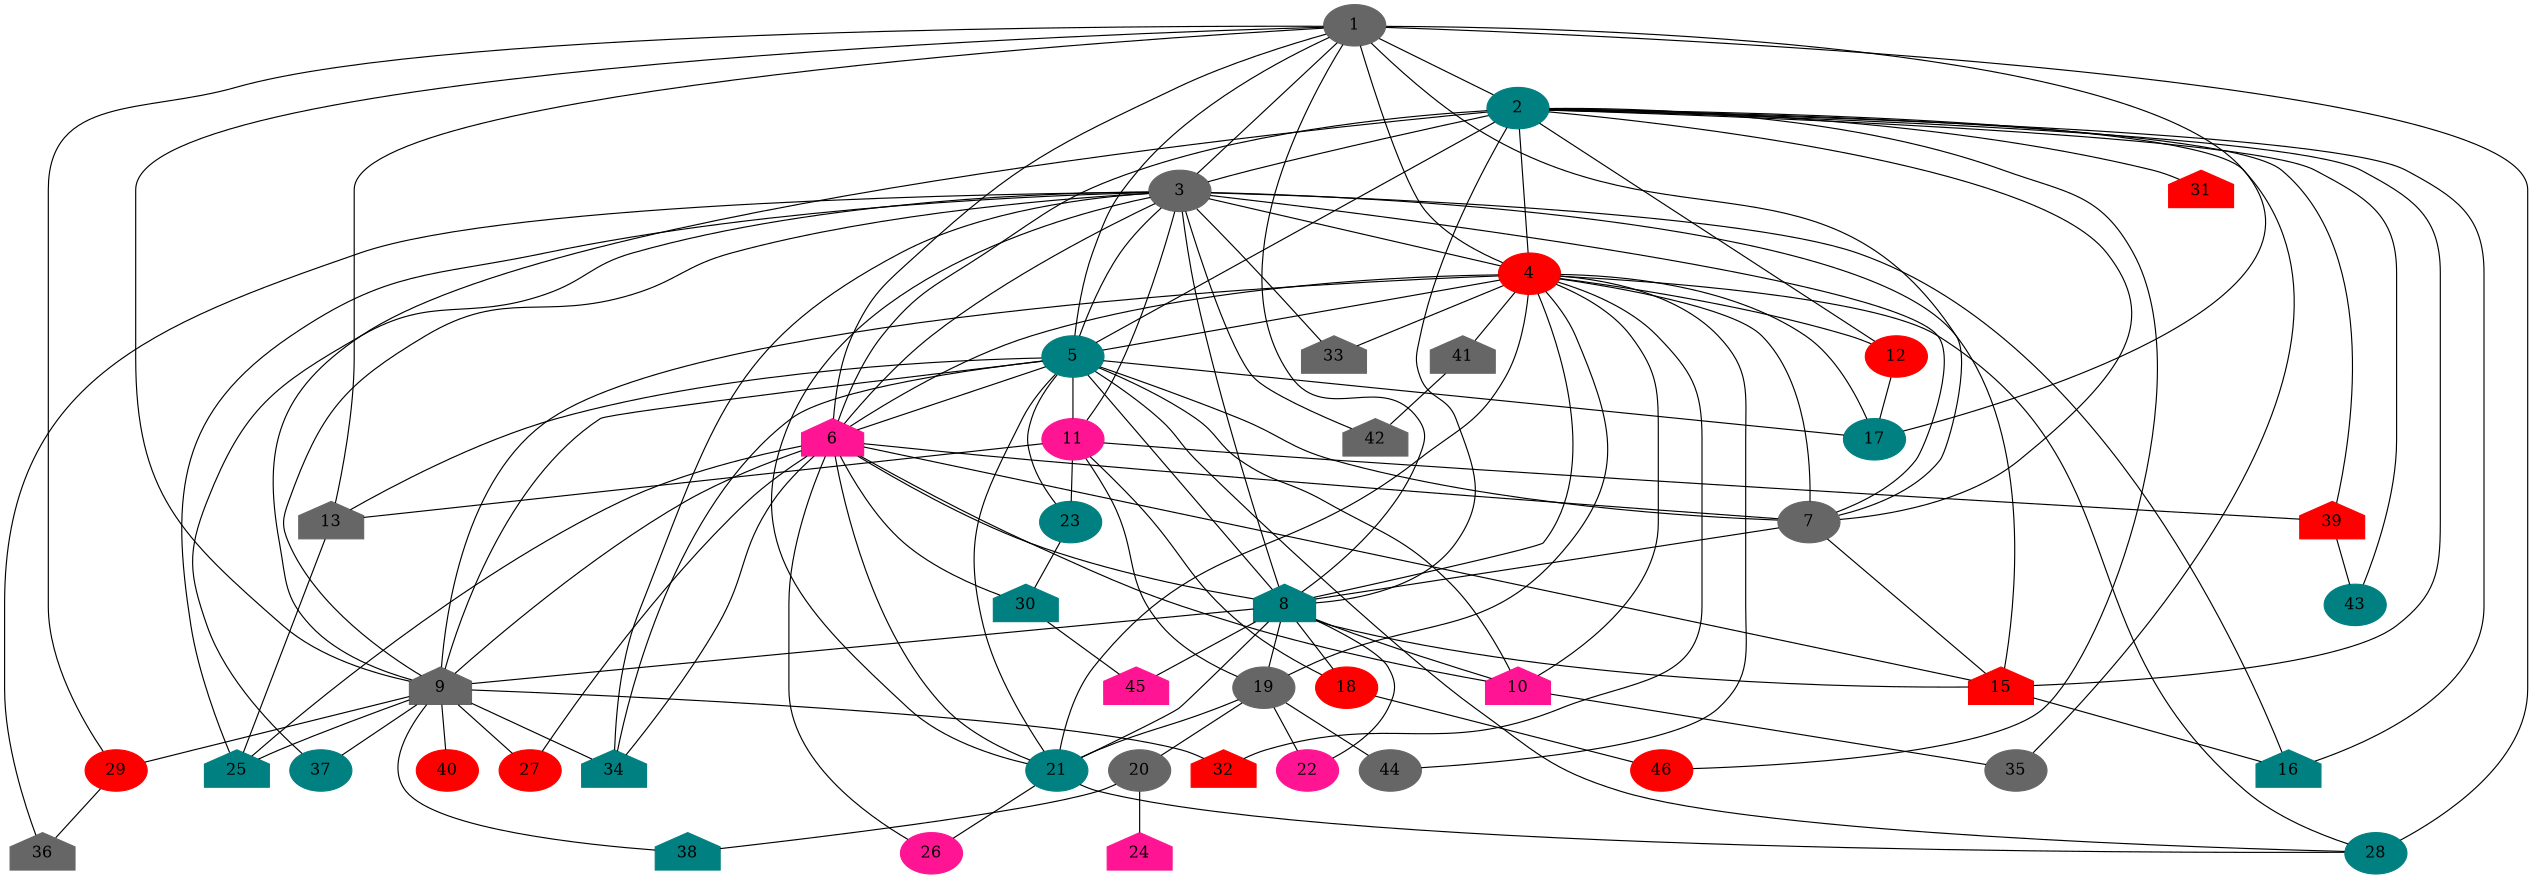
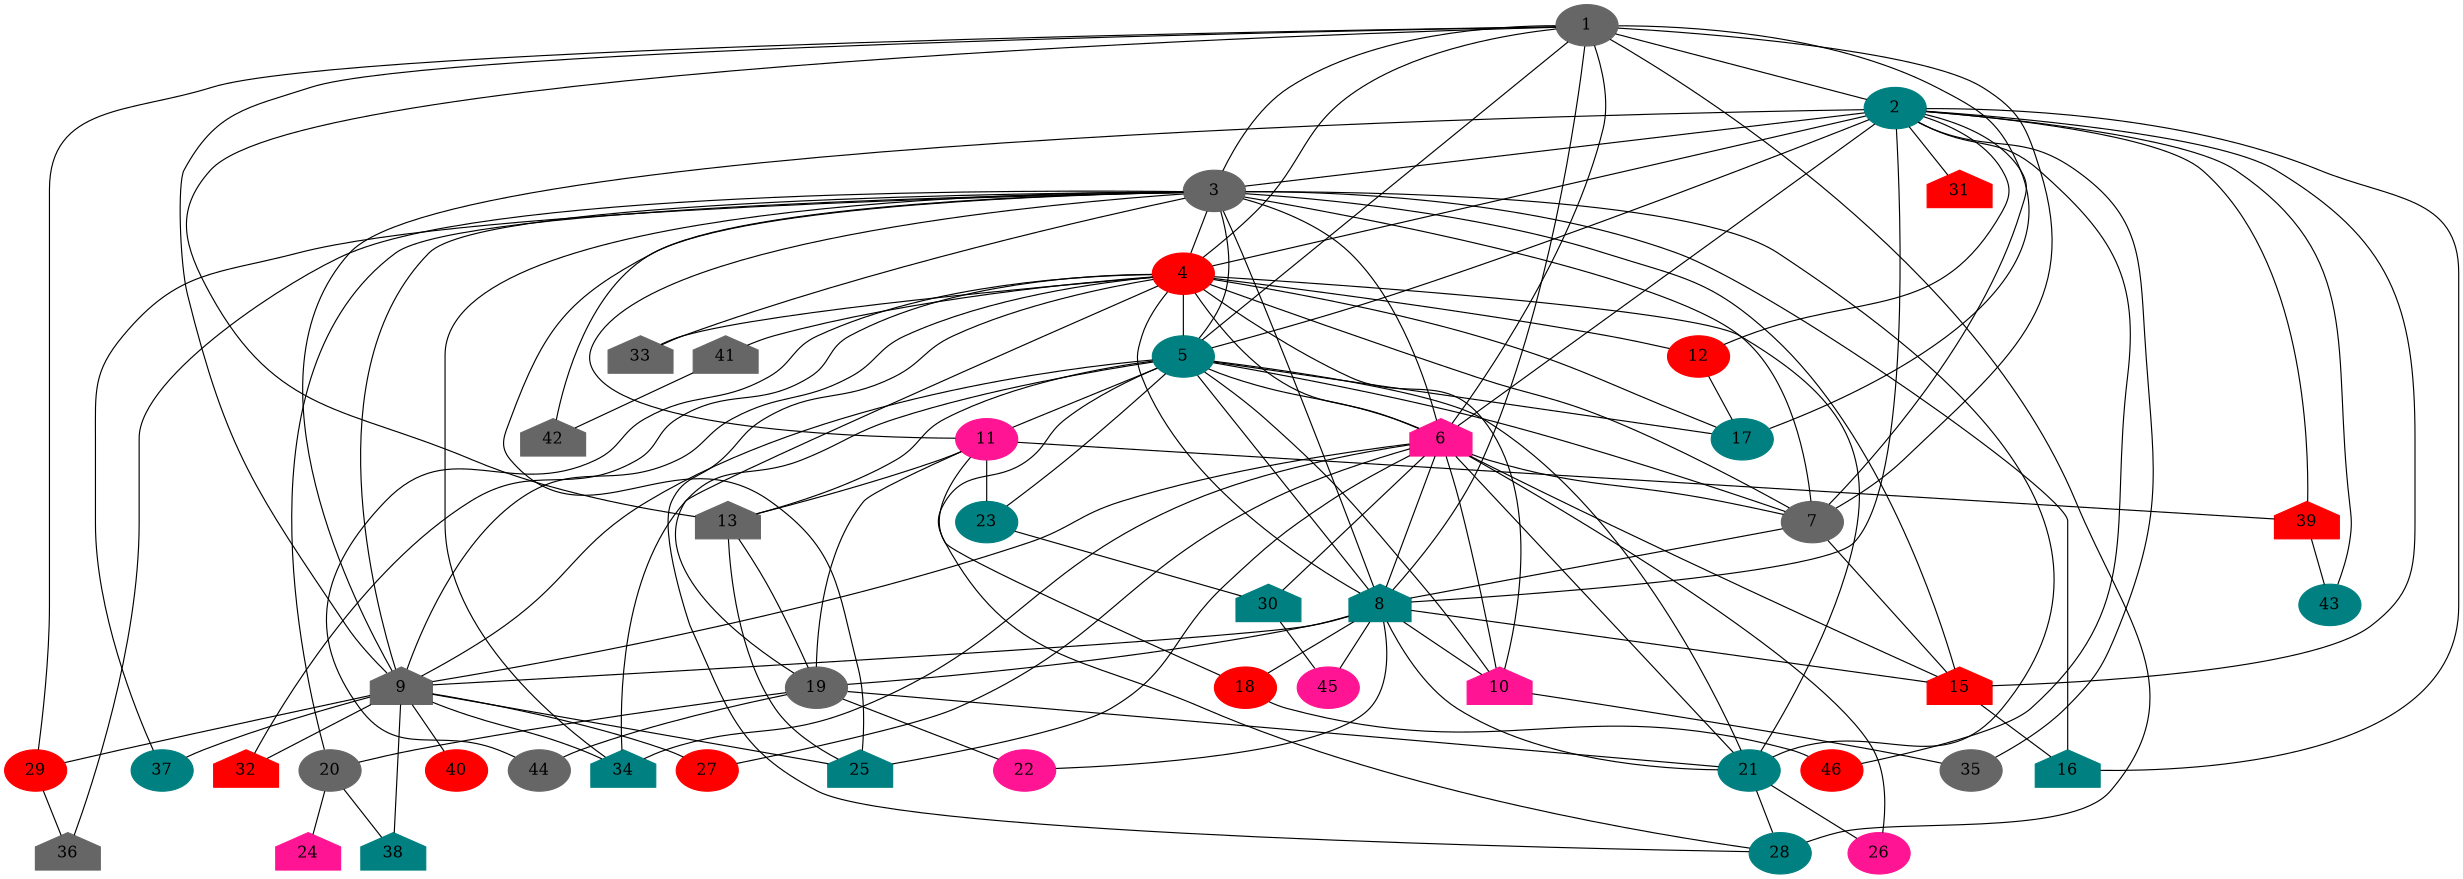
none -> (426, 242)
none -> (776, 602)
(1136, 688) -> (1328, 688)
